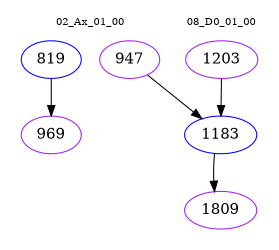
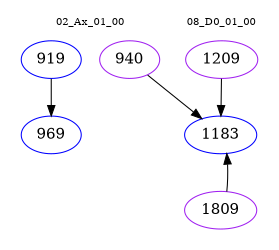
(51, 60) -> (51, 60)
(130, 60) -> (130, 60)
(222, 60) -> (222, 60)
(51, 135) -> (51, 135)
(214, 167) -> (228, 178)
